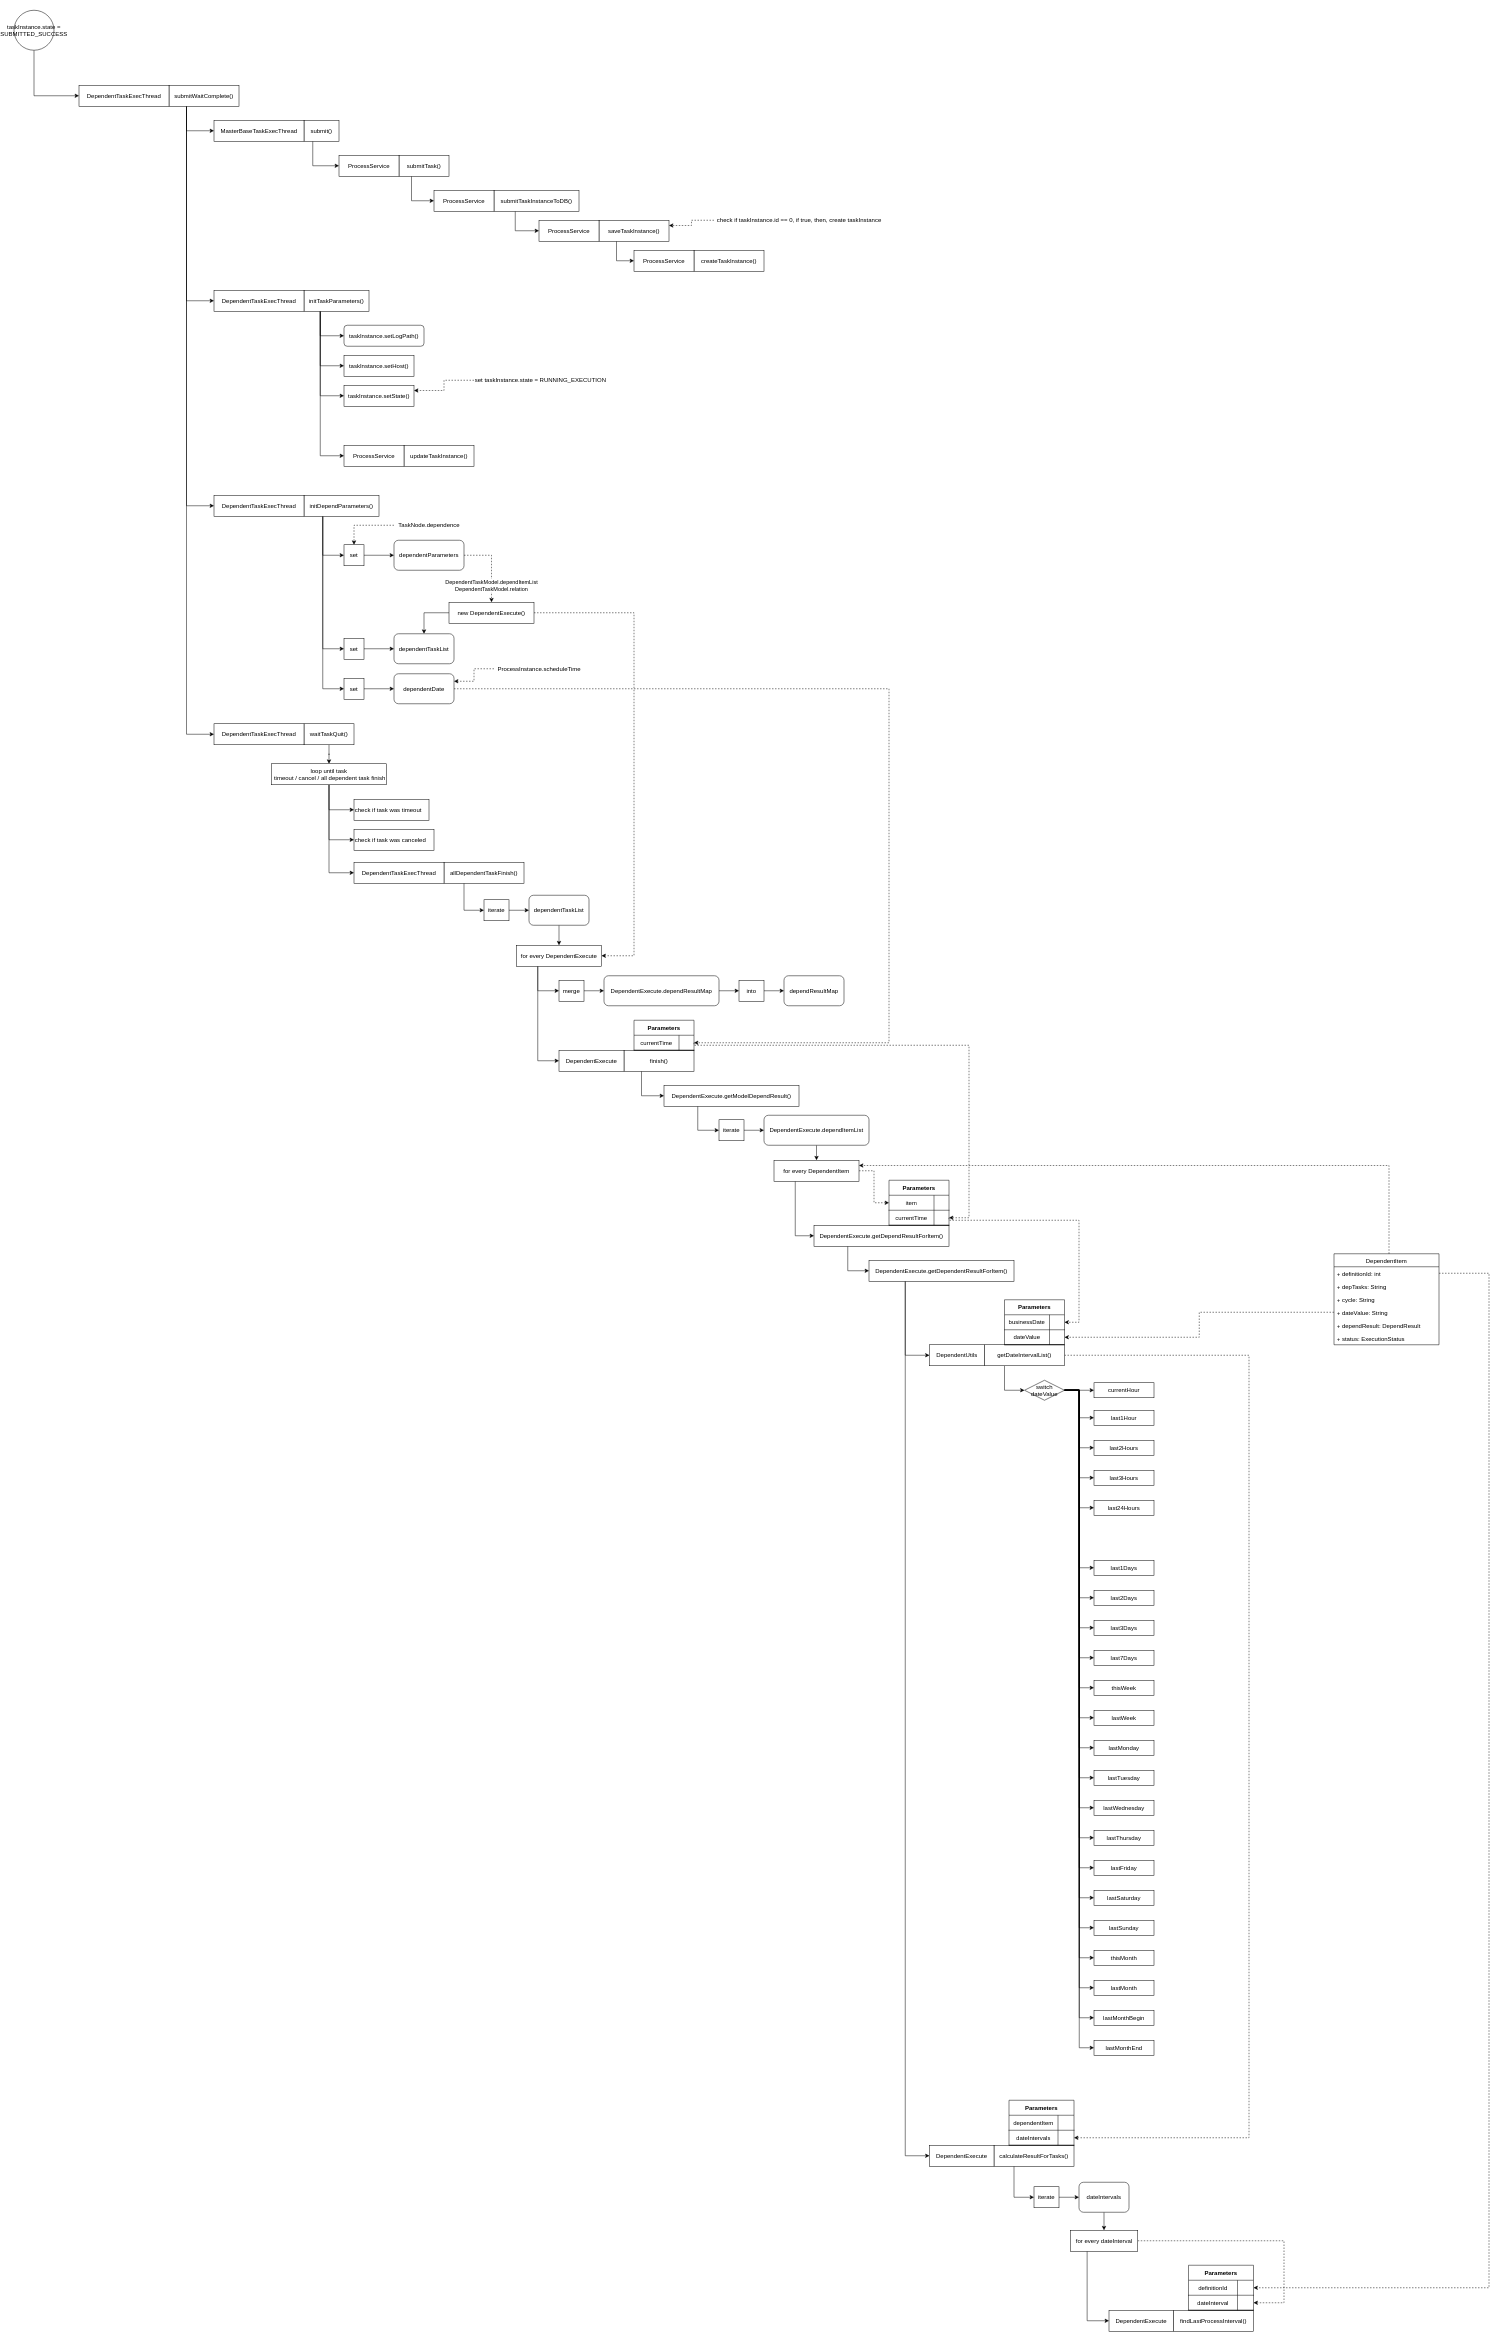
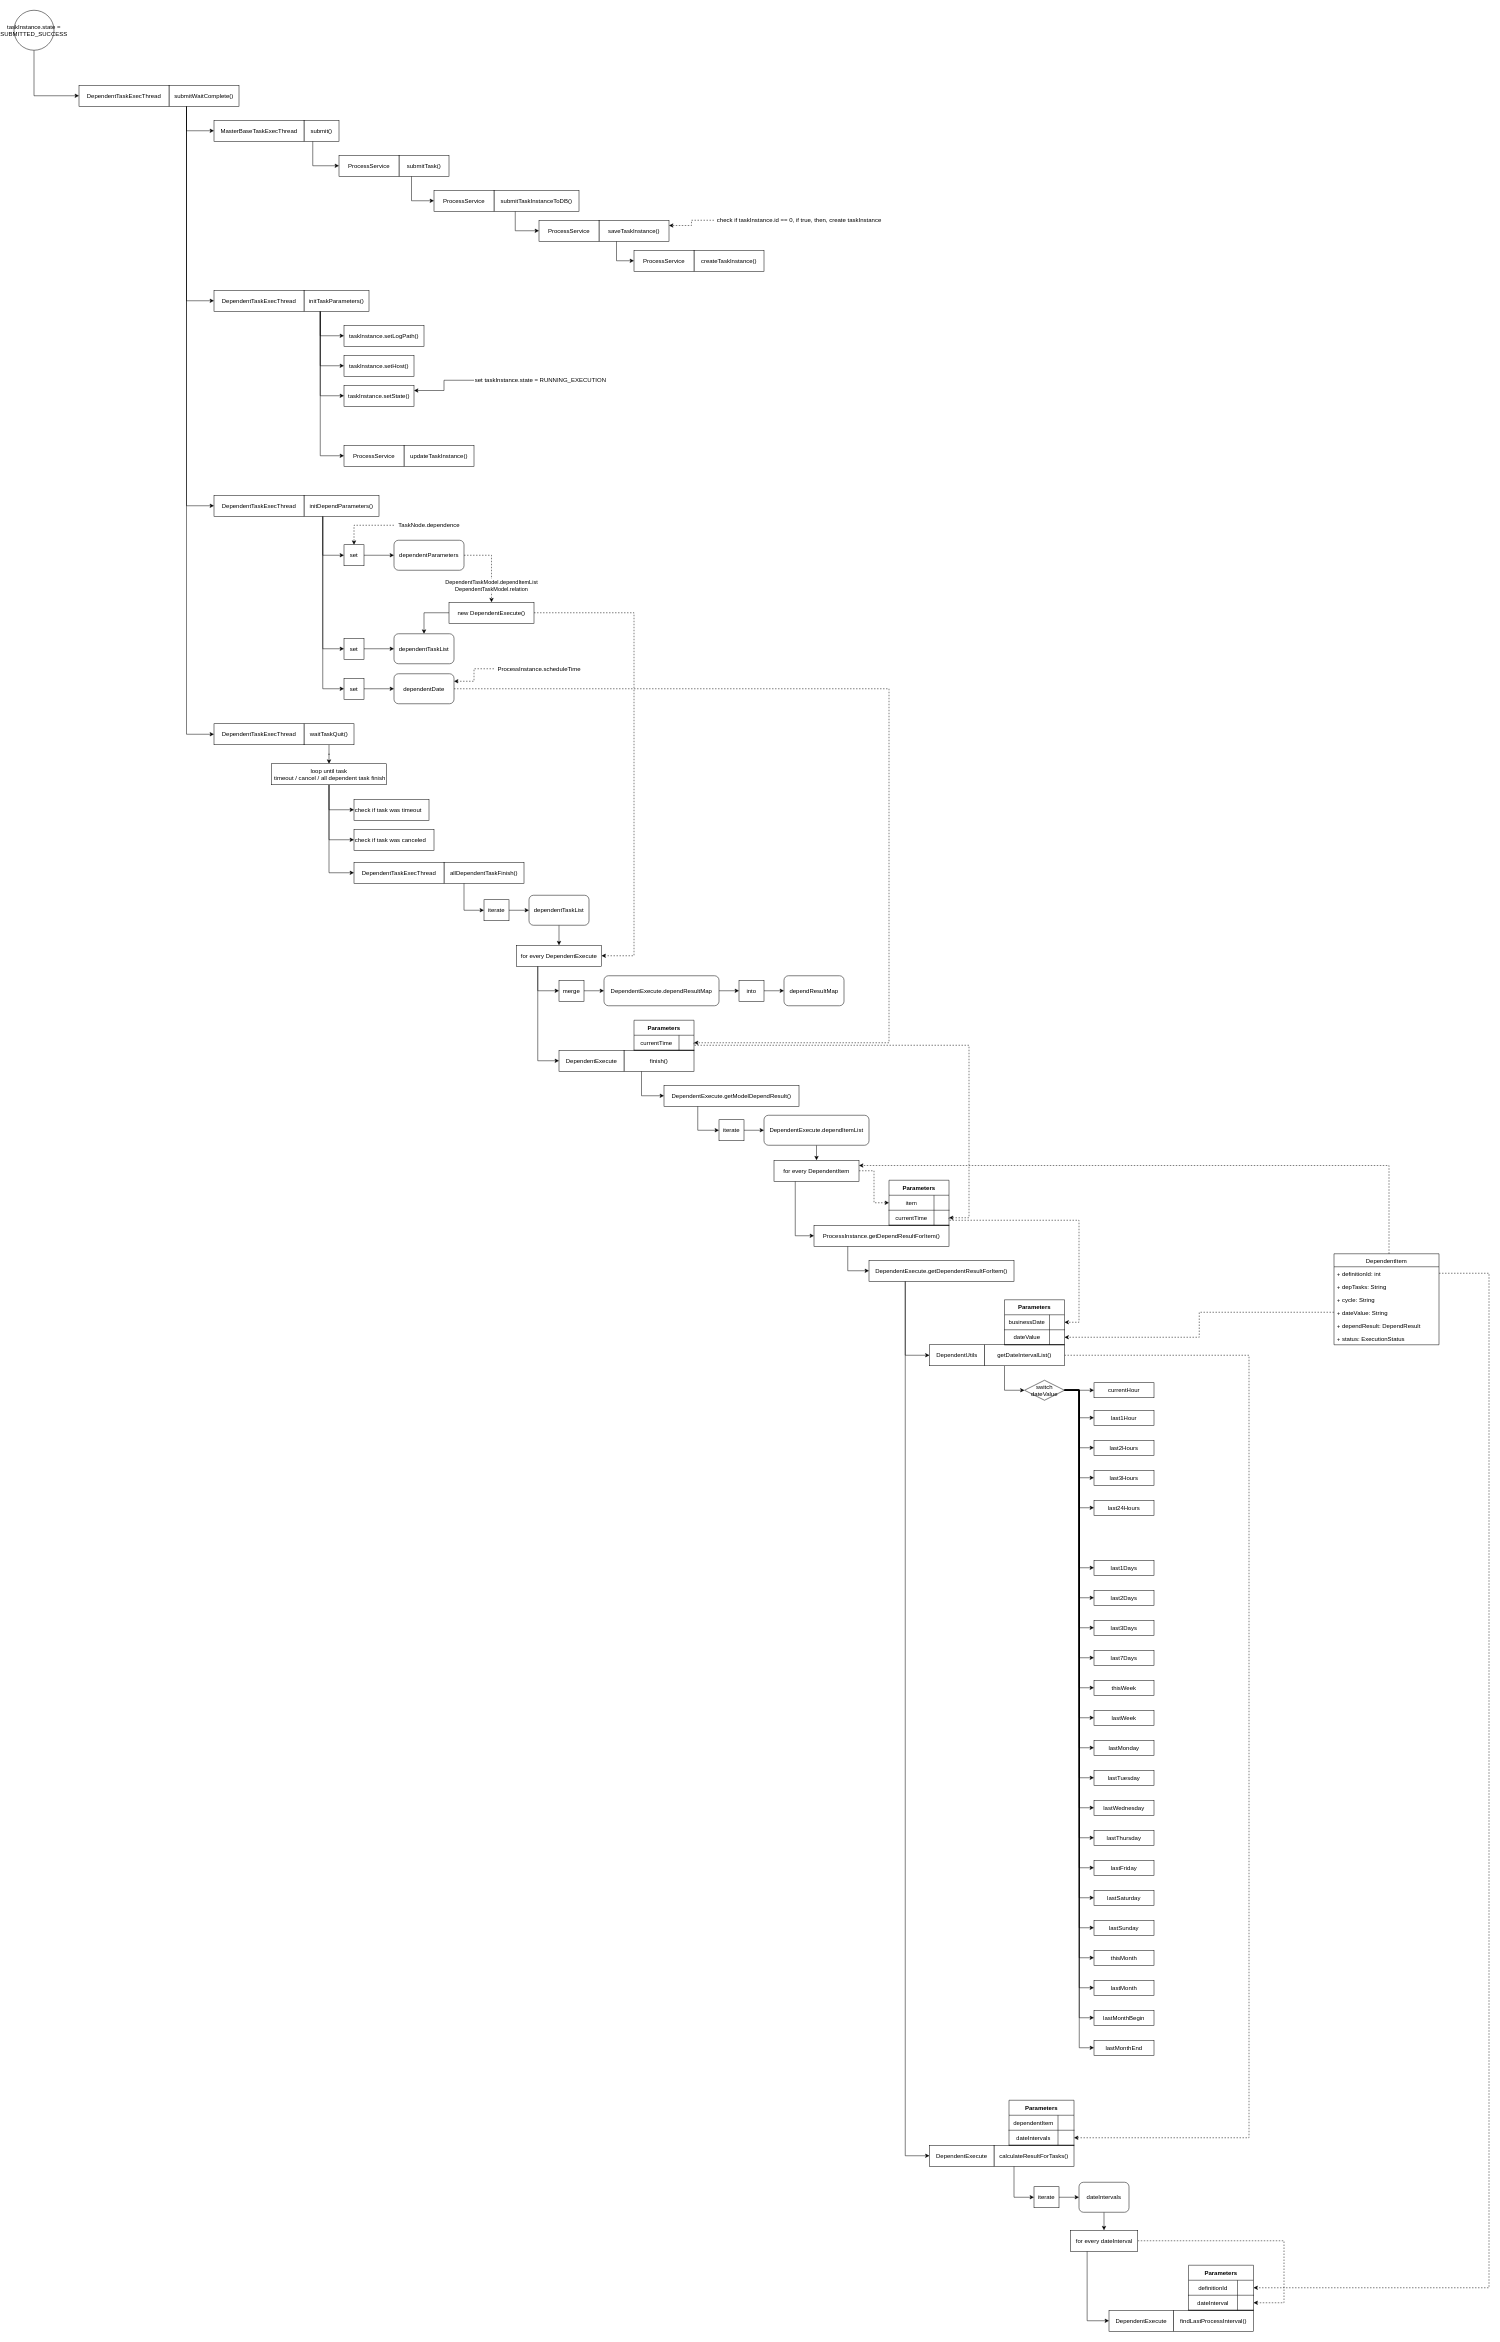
(384, 336) -> (384, 336)
(444, 383) -> (444, 383)
(881, 1236) -> (881, 1236)
